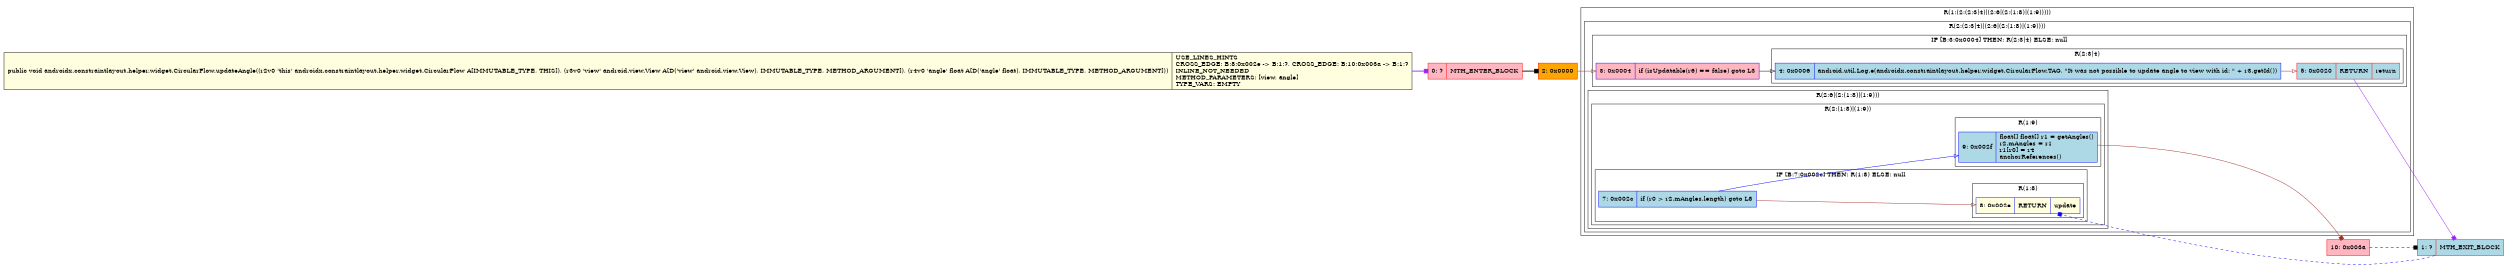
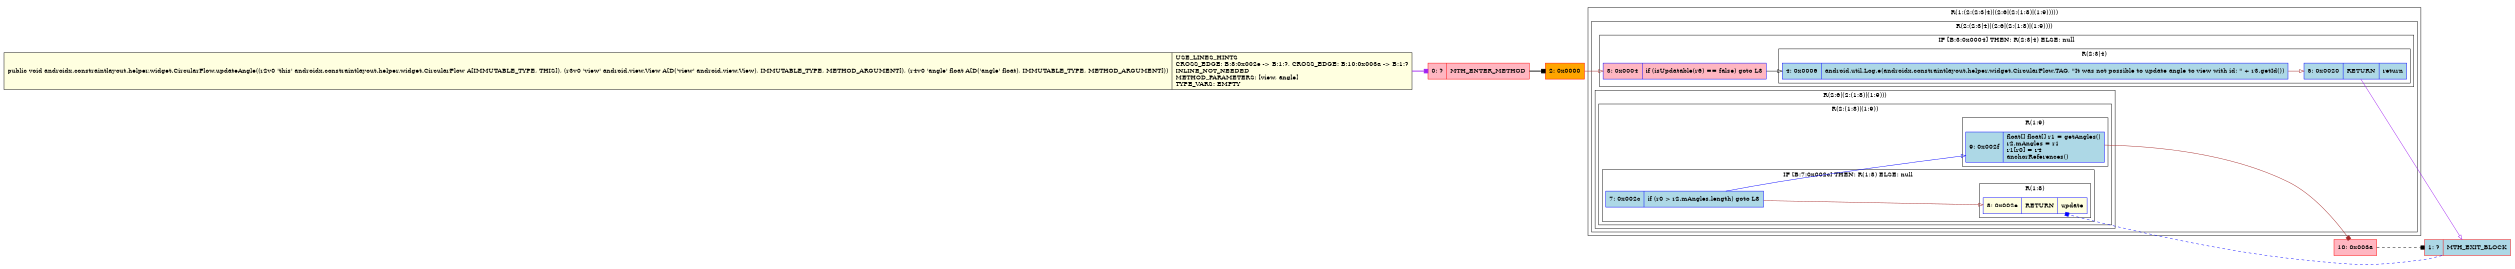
(1484, 71) -> (1488, 71)
(2348, 71) -> (2355, 71)
(2403, 157) -> (2410, 157)
